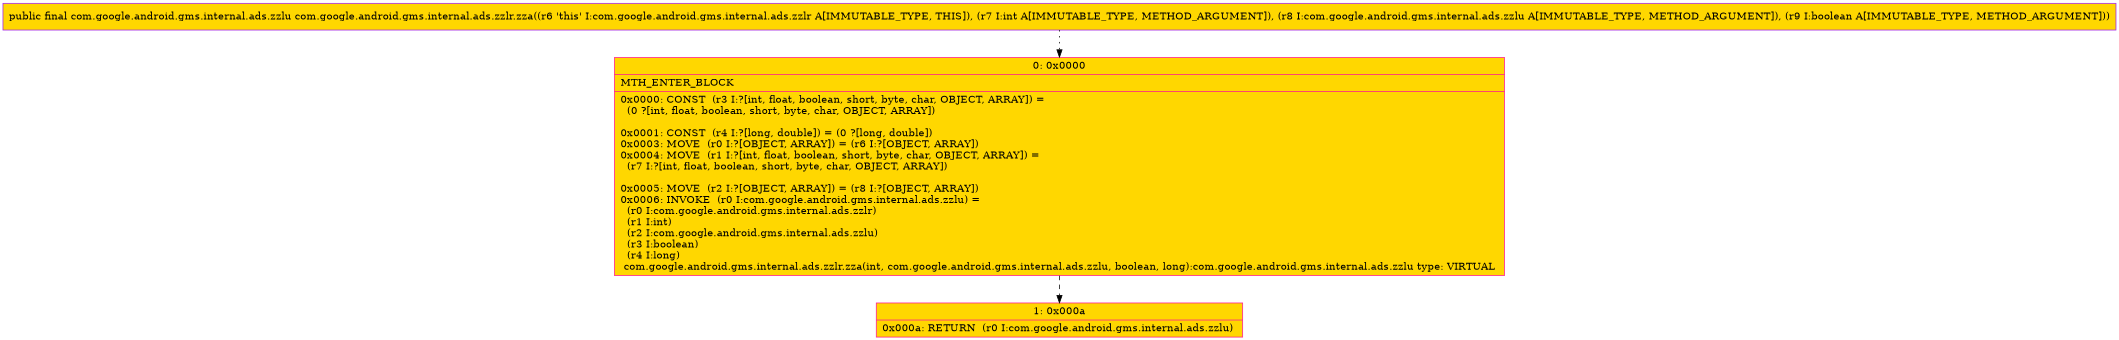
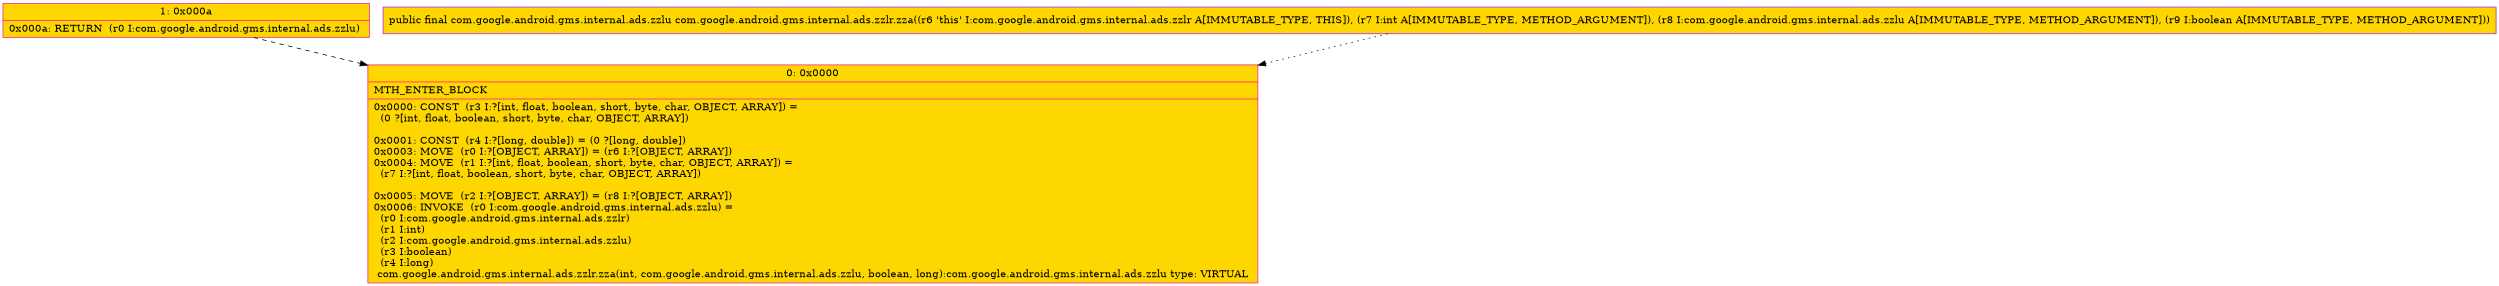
(1059, 286) -> (307, 50)
